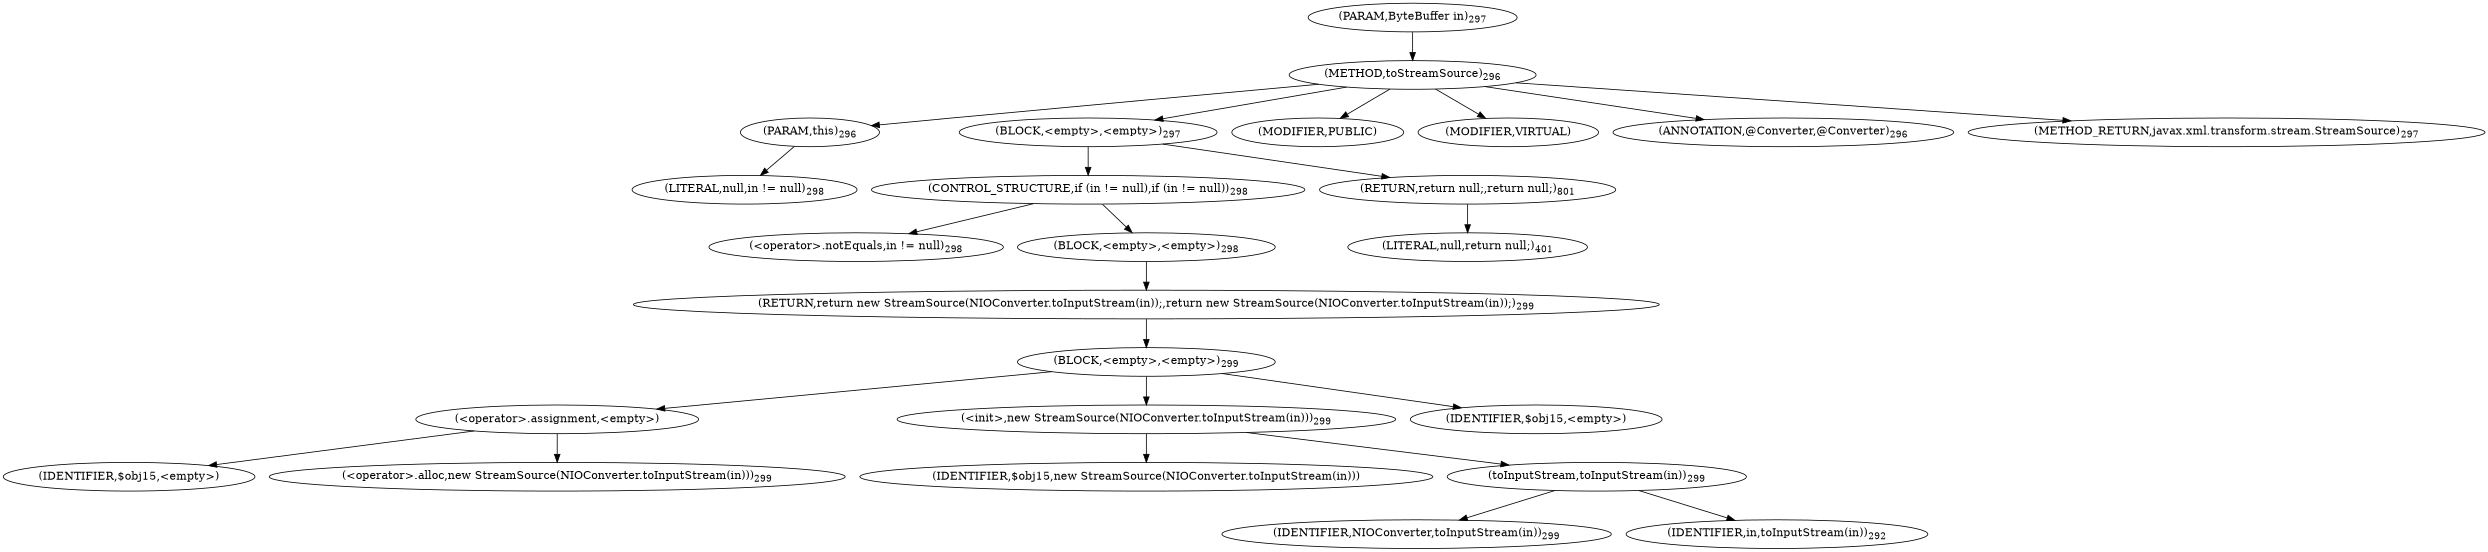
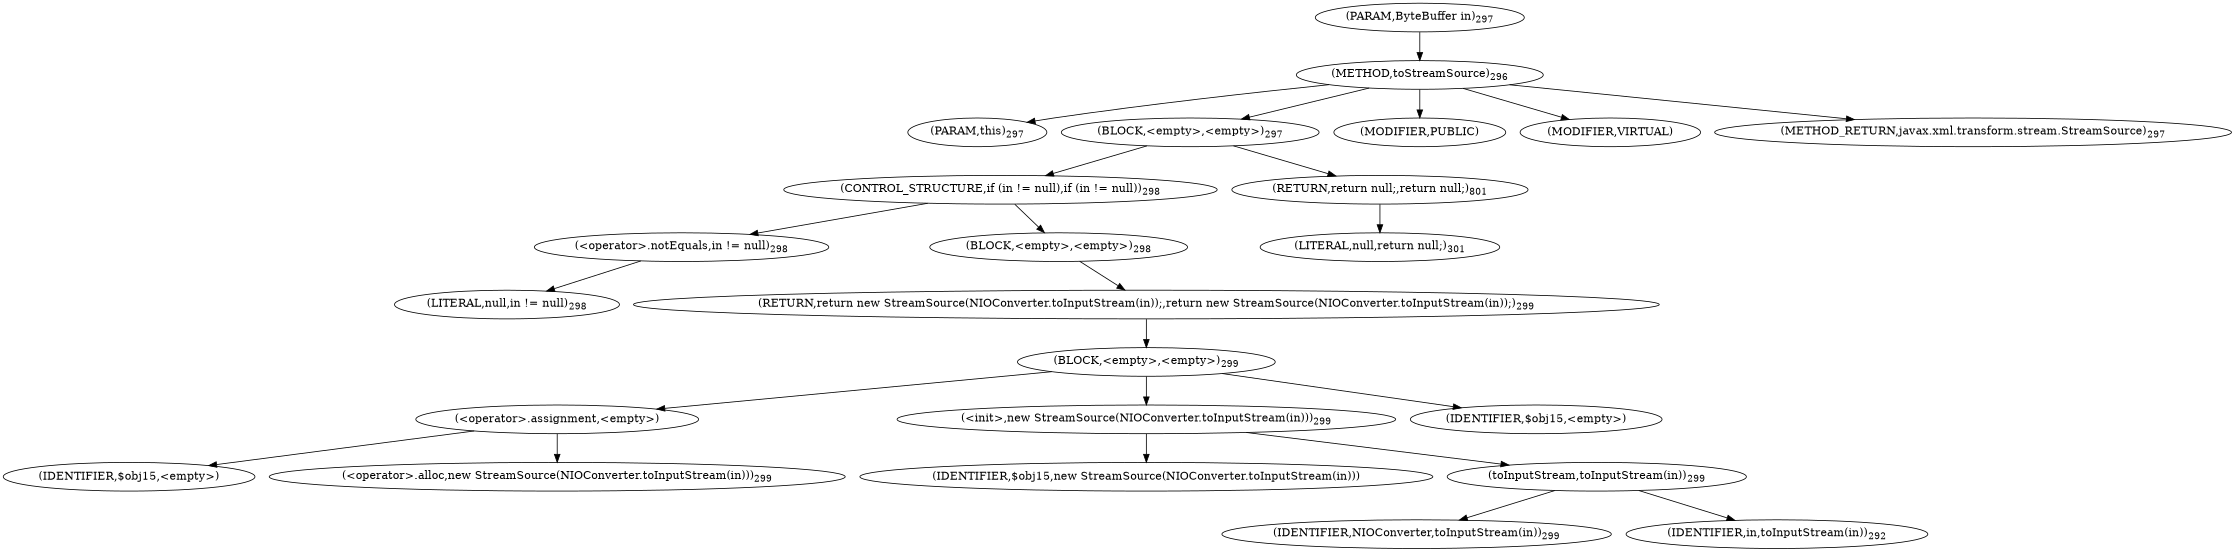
(848, 131) -> (1015, 131)
(1783, 132) -> none
(780, 158) -> (598, 275)
(1544, 246) -> (1456, 246)
